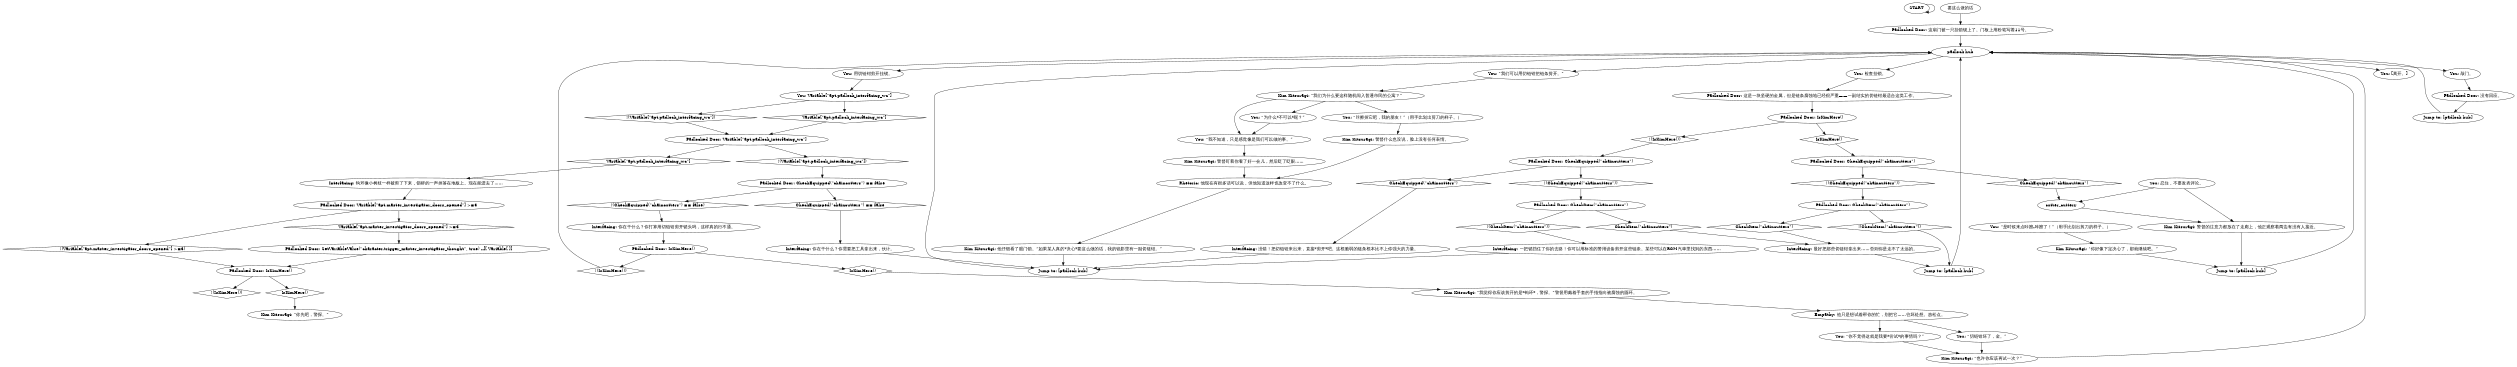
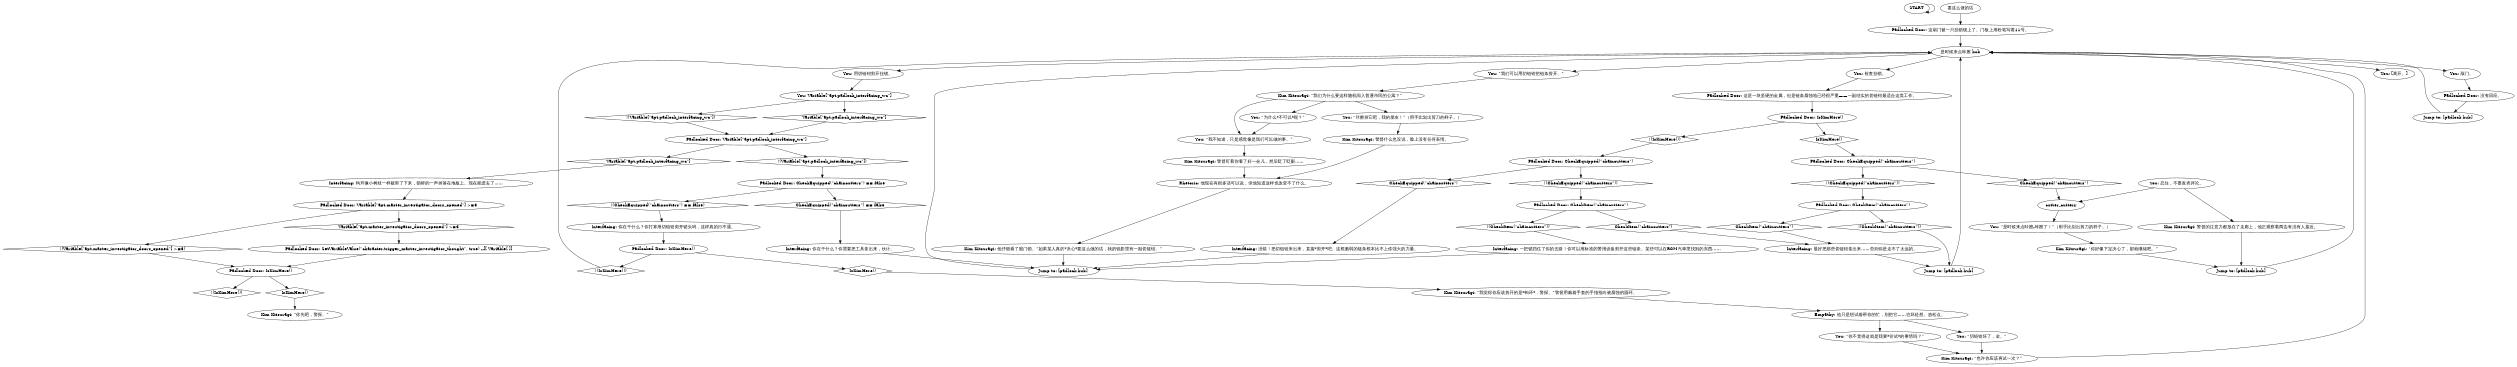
(1961, 52) -> (1961, 52)
(2140, 215) -> (2057, 215)
